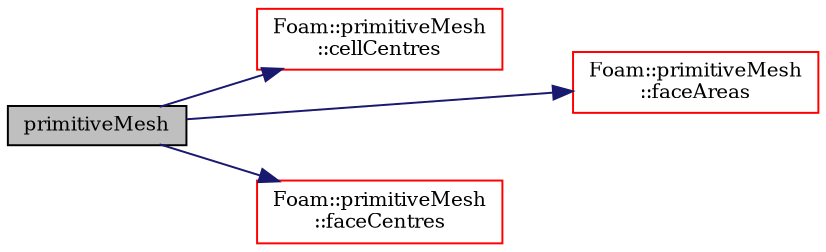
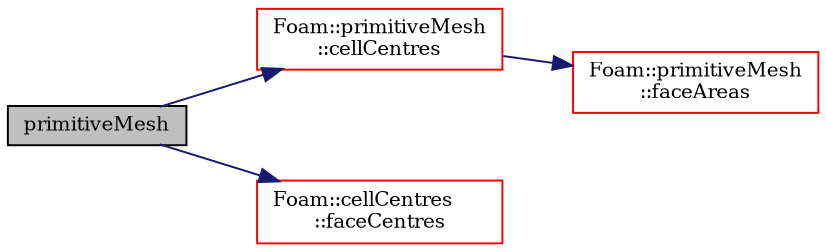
(370, 106) -> (528, 59)
(380, 212) -> (380, 212)
